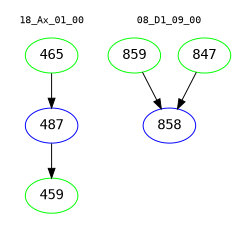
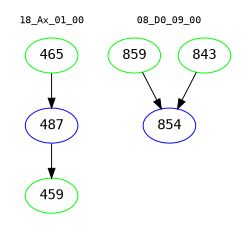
(169, 21) -> (169, 21)
(204, 55) -> (204, 55)
(169, 126) -> (169, 126)
